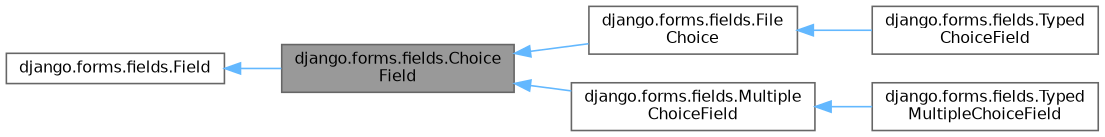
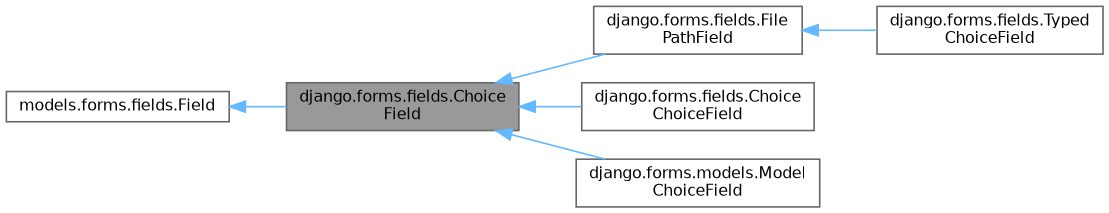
(693, 30) -> (698, 30)
(115, 68) -> (118, 107)
(693, 107) -> (698, 107)
(985, 107) -> none
none -> (698, 183)
